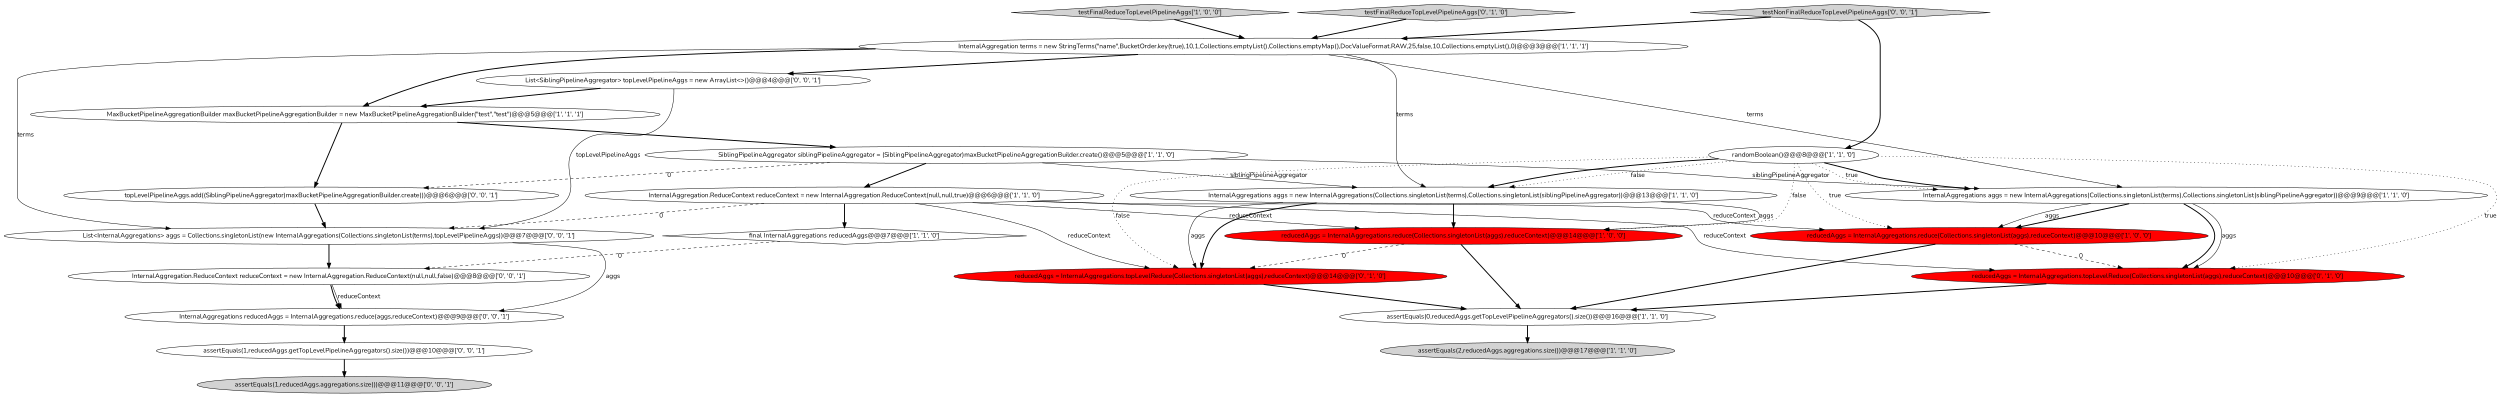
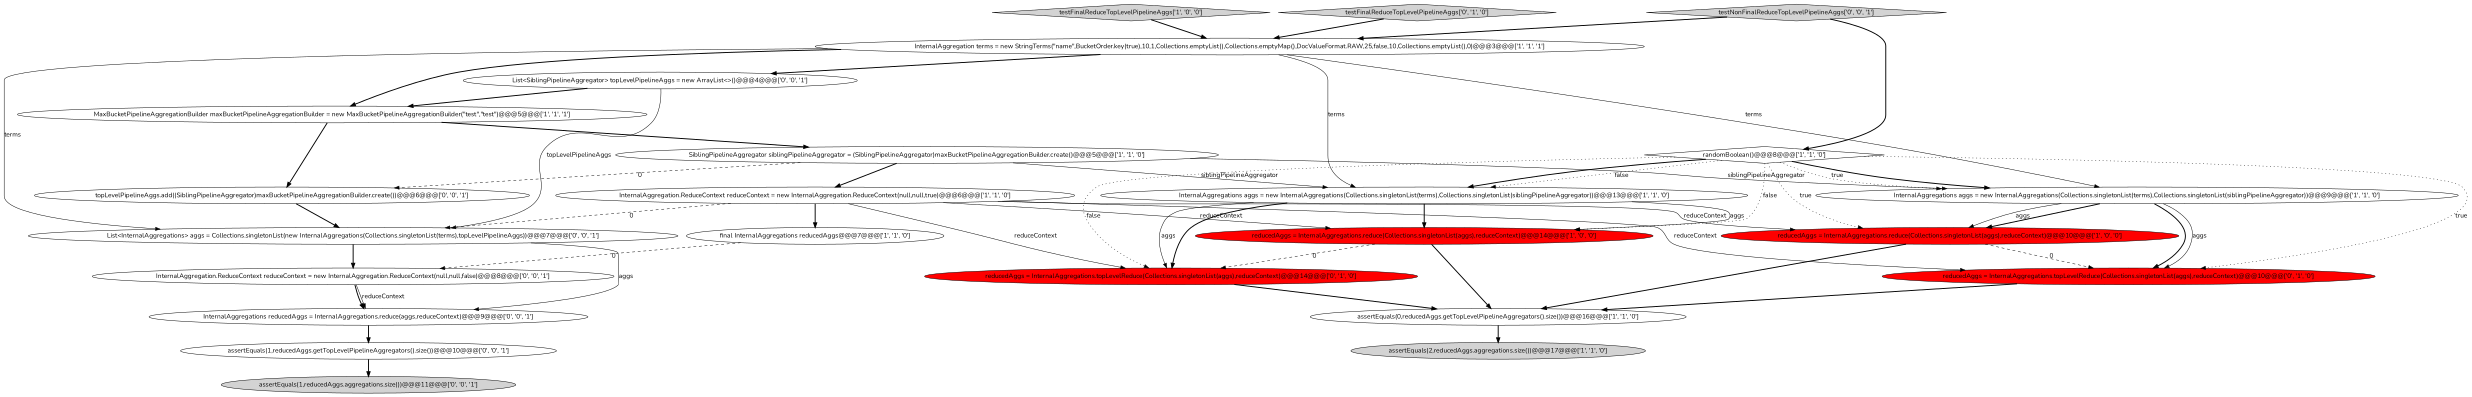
(1794, 155) -> (1764, 155)
(844, 236) -> (815, 236)
